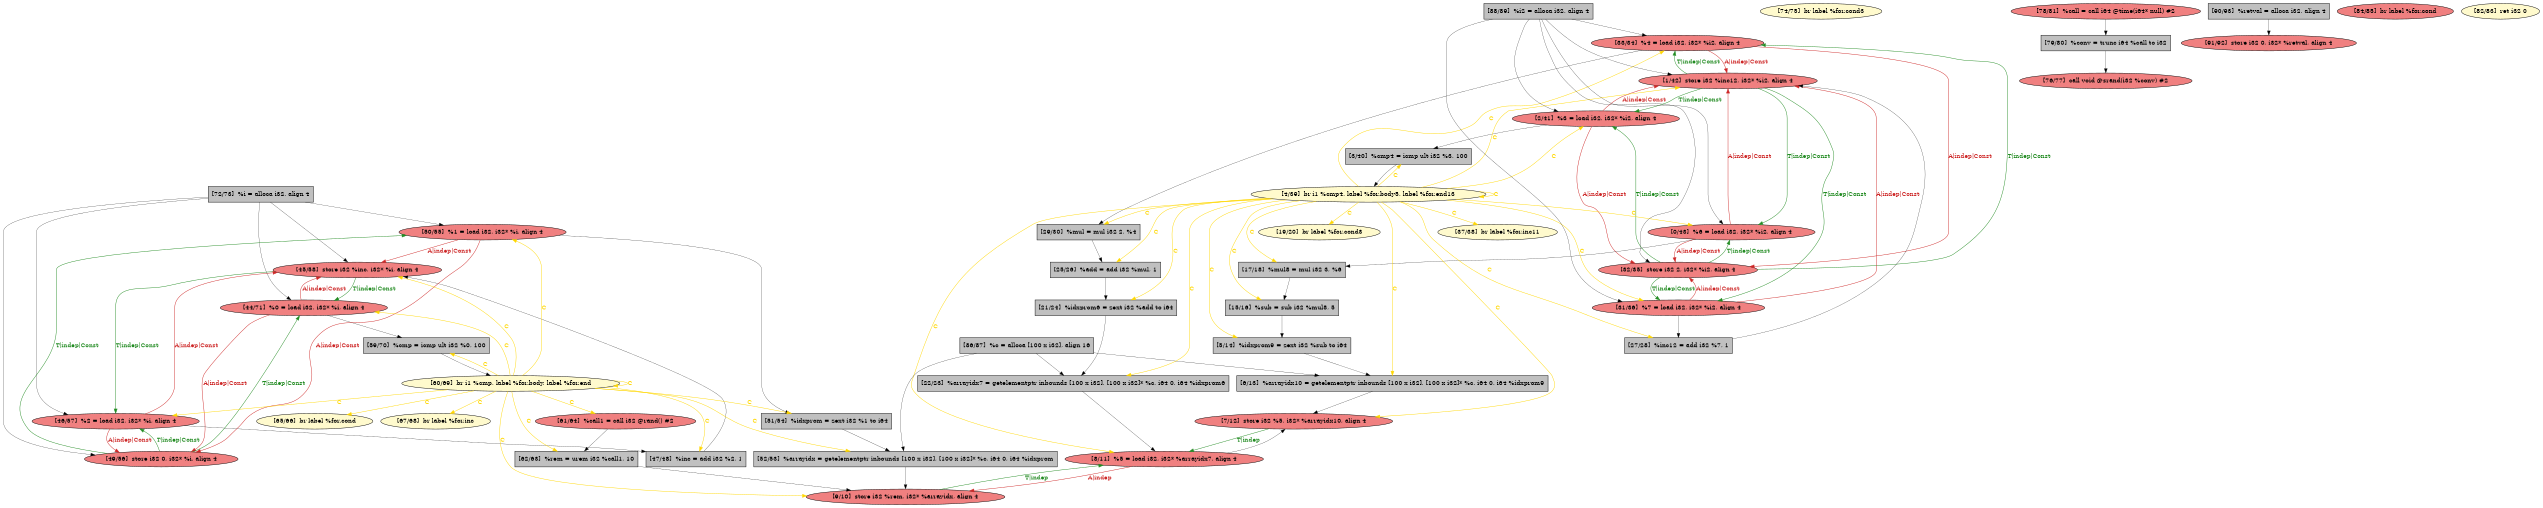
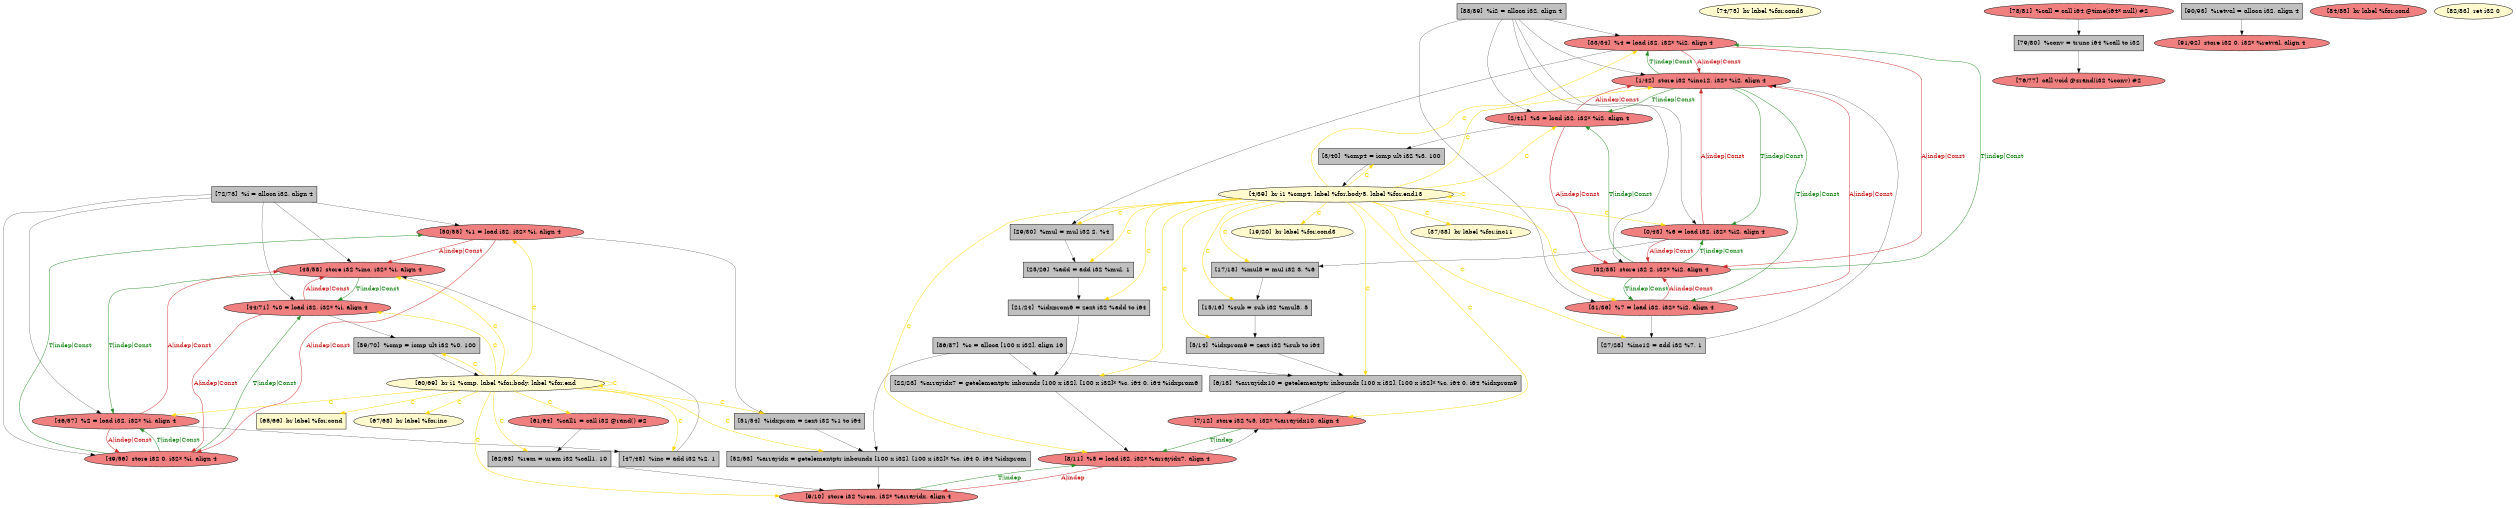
(315, 421) -> (301, 421)
